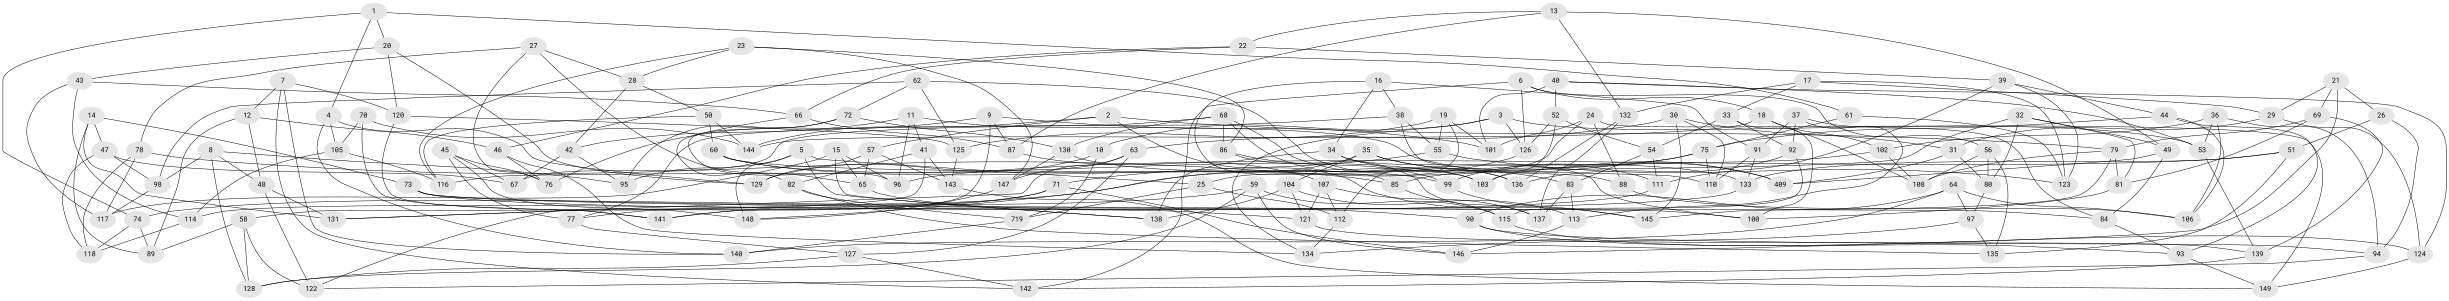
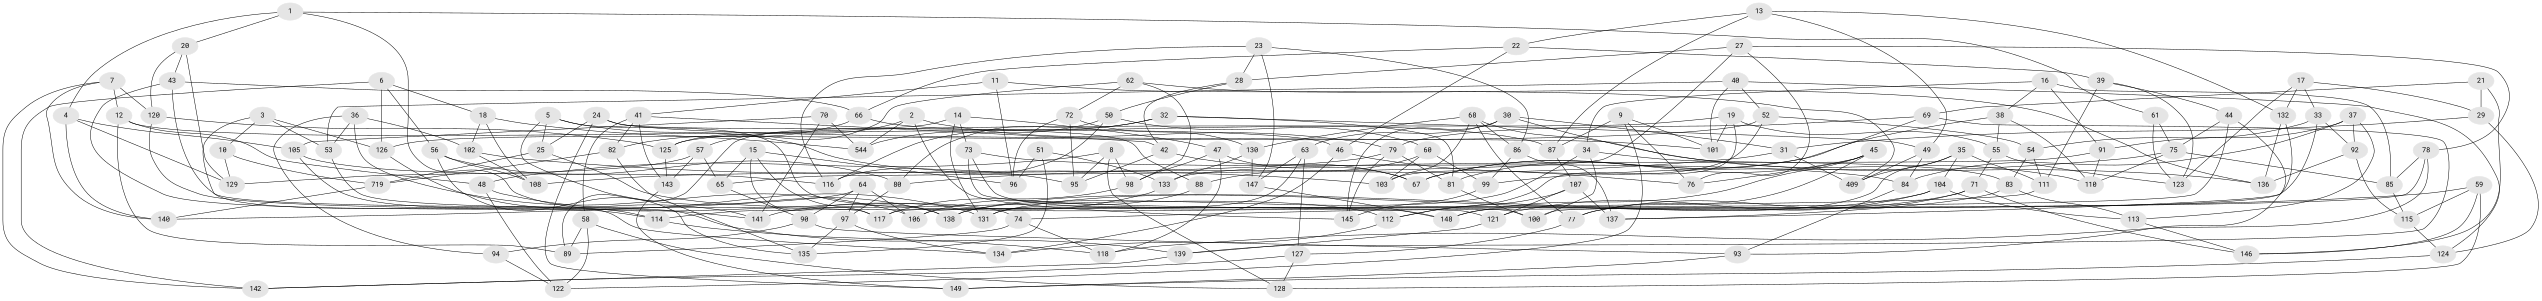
(2381, 116) -> none
(668, 135) -> (815, 125)
(748, 150) -> (861, 150)
